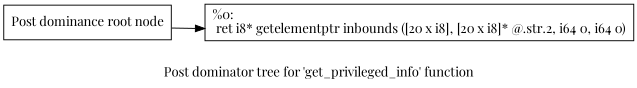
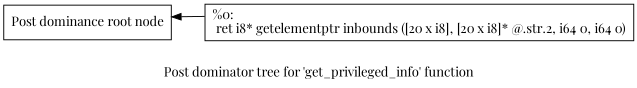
(183, 28) -> (193, 17)
